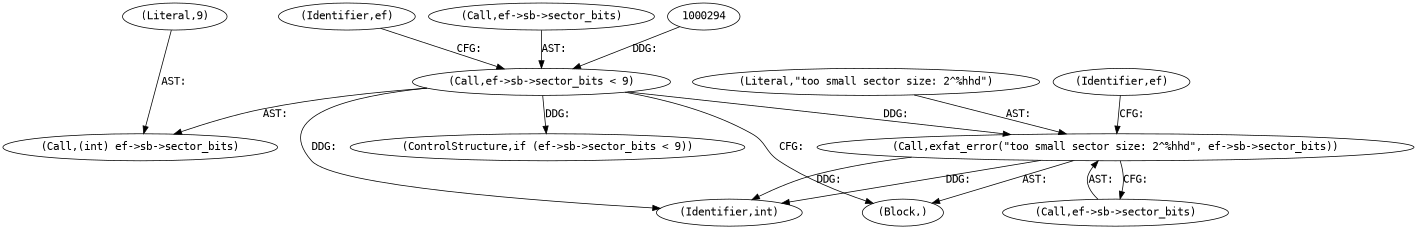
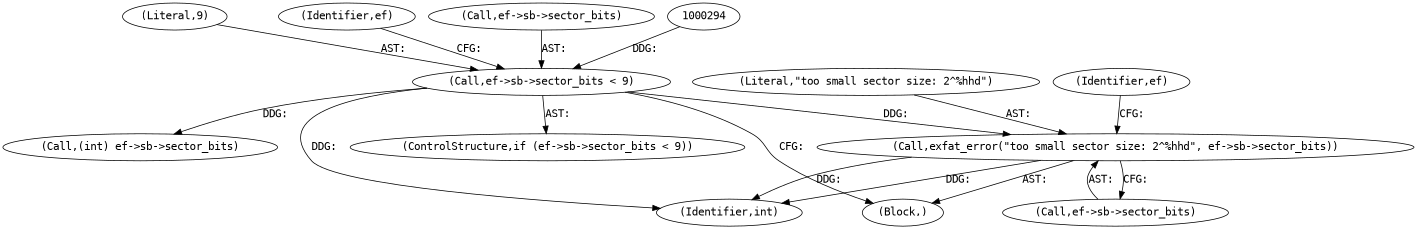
(158, 78) -> (344, 47)
(278, 115) -> (278, 115)
(561, 115) -> (561, 115)
